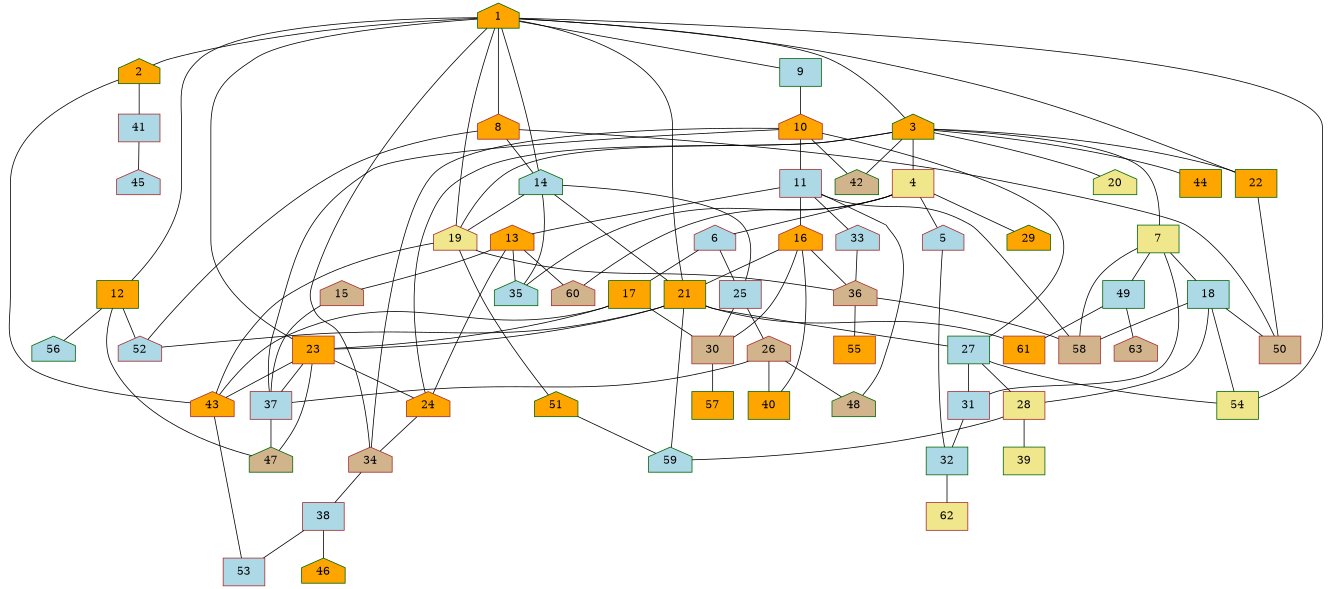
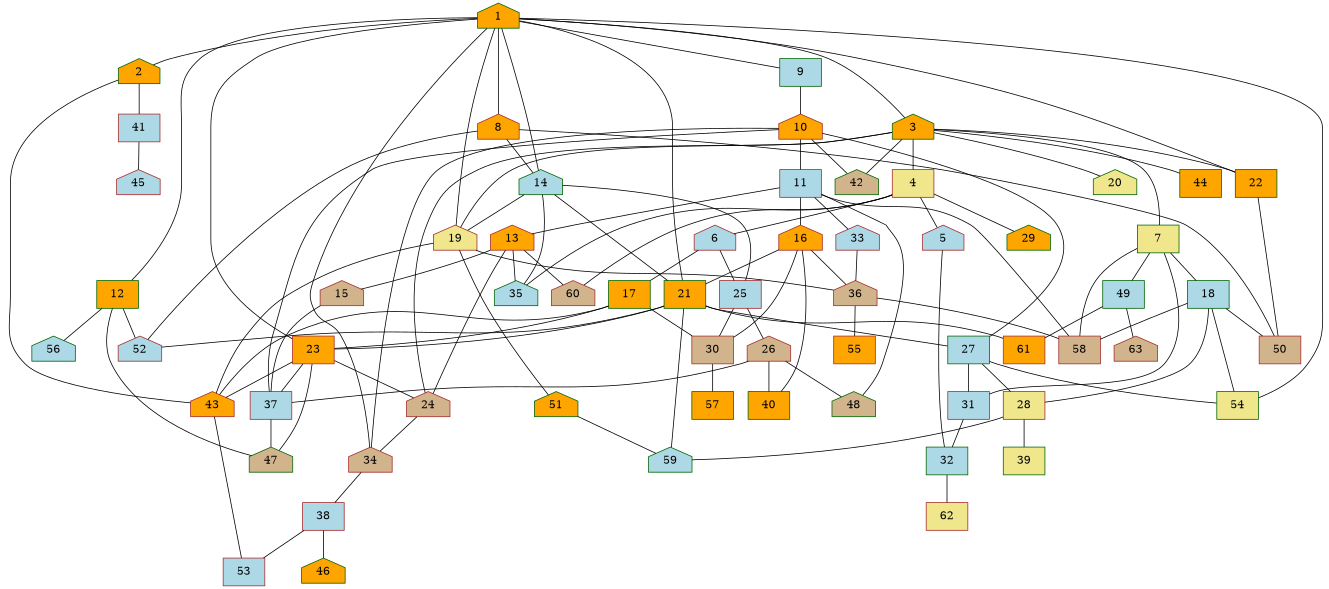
(428, 405) -> (428, 405)
